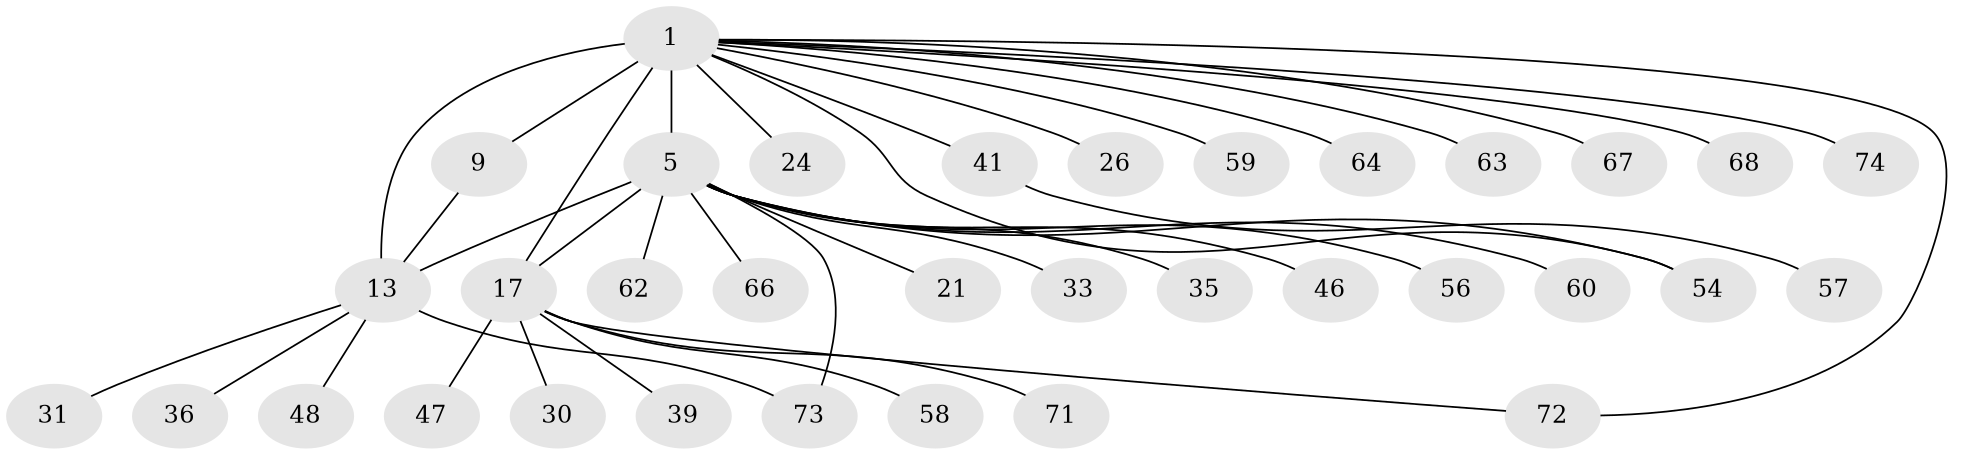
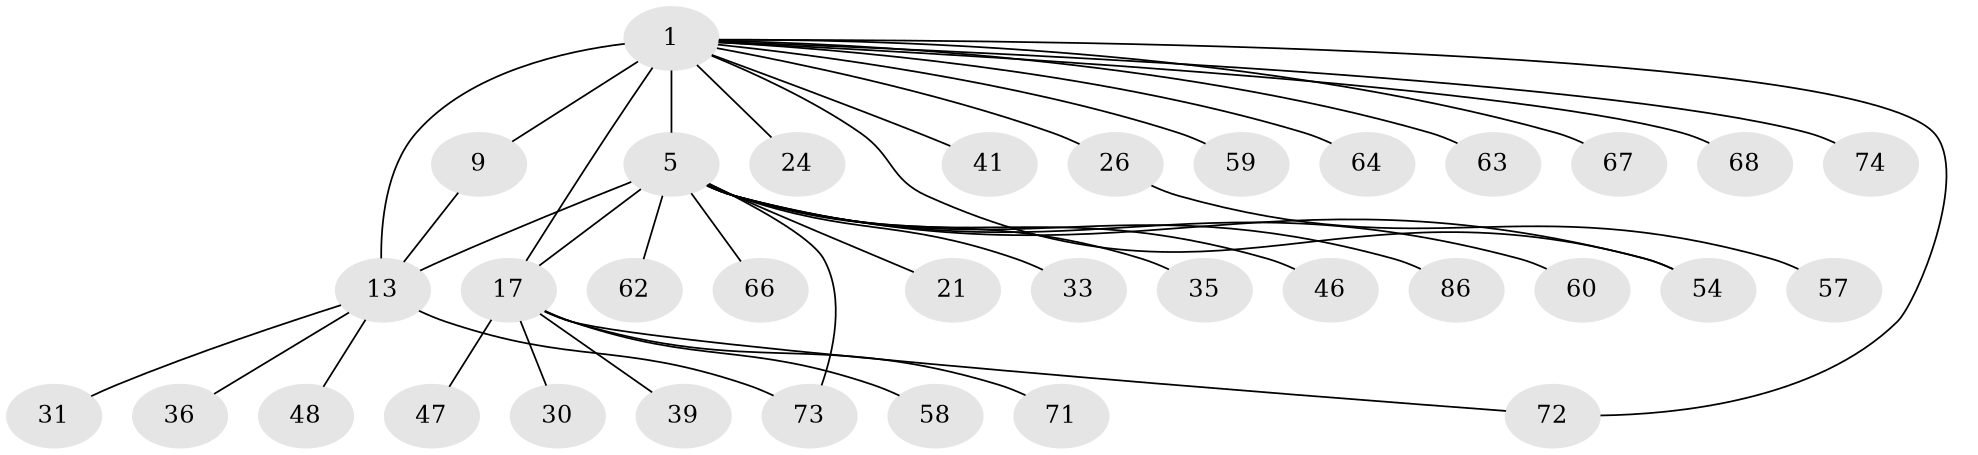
(1549, 225) -> (1541, 226)
(1457, 290) -> (1457, 290)
